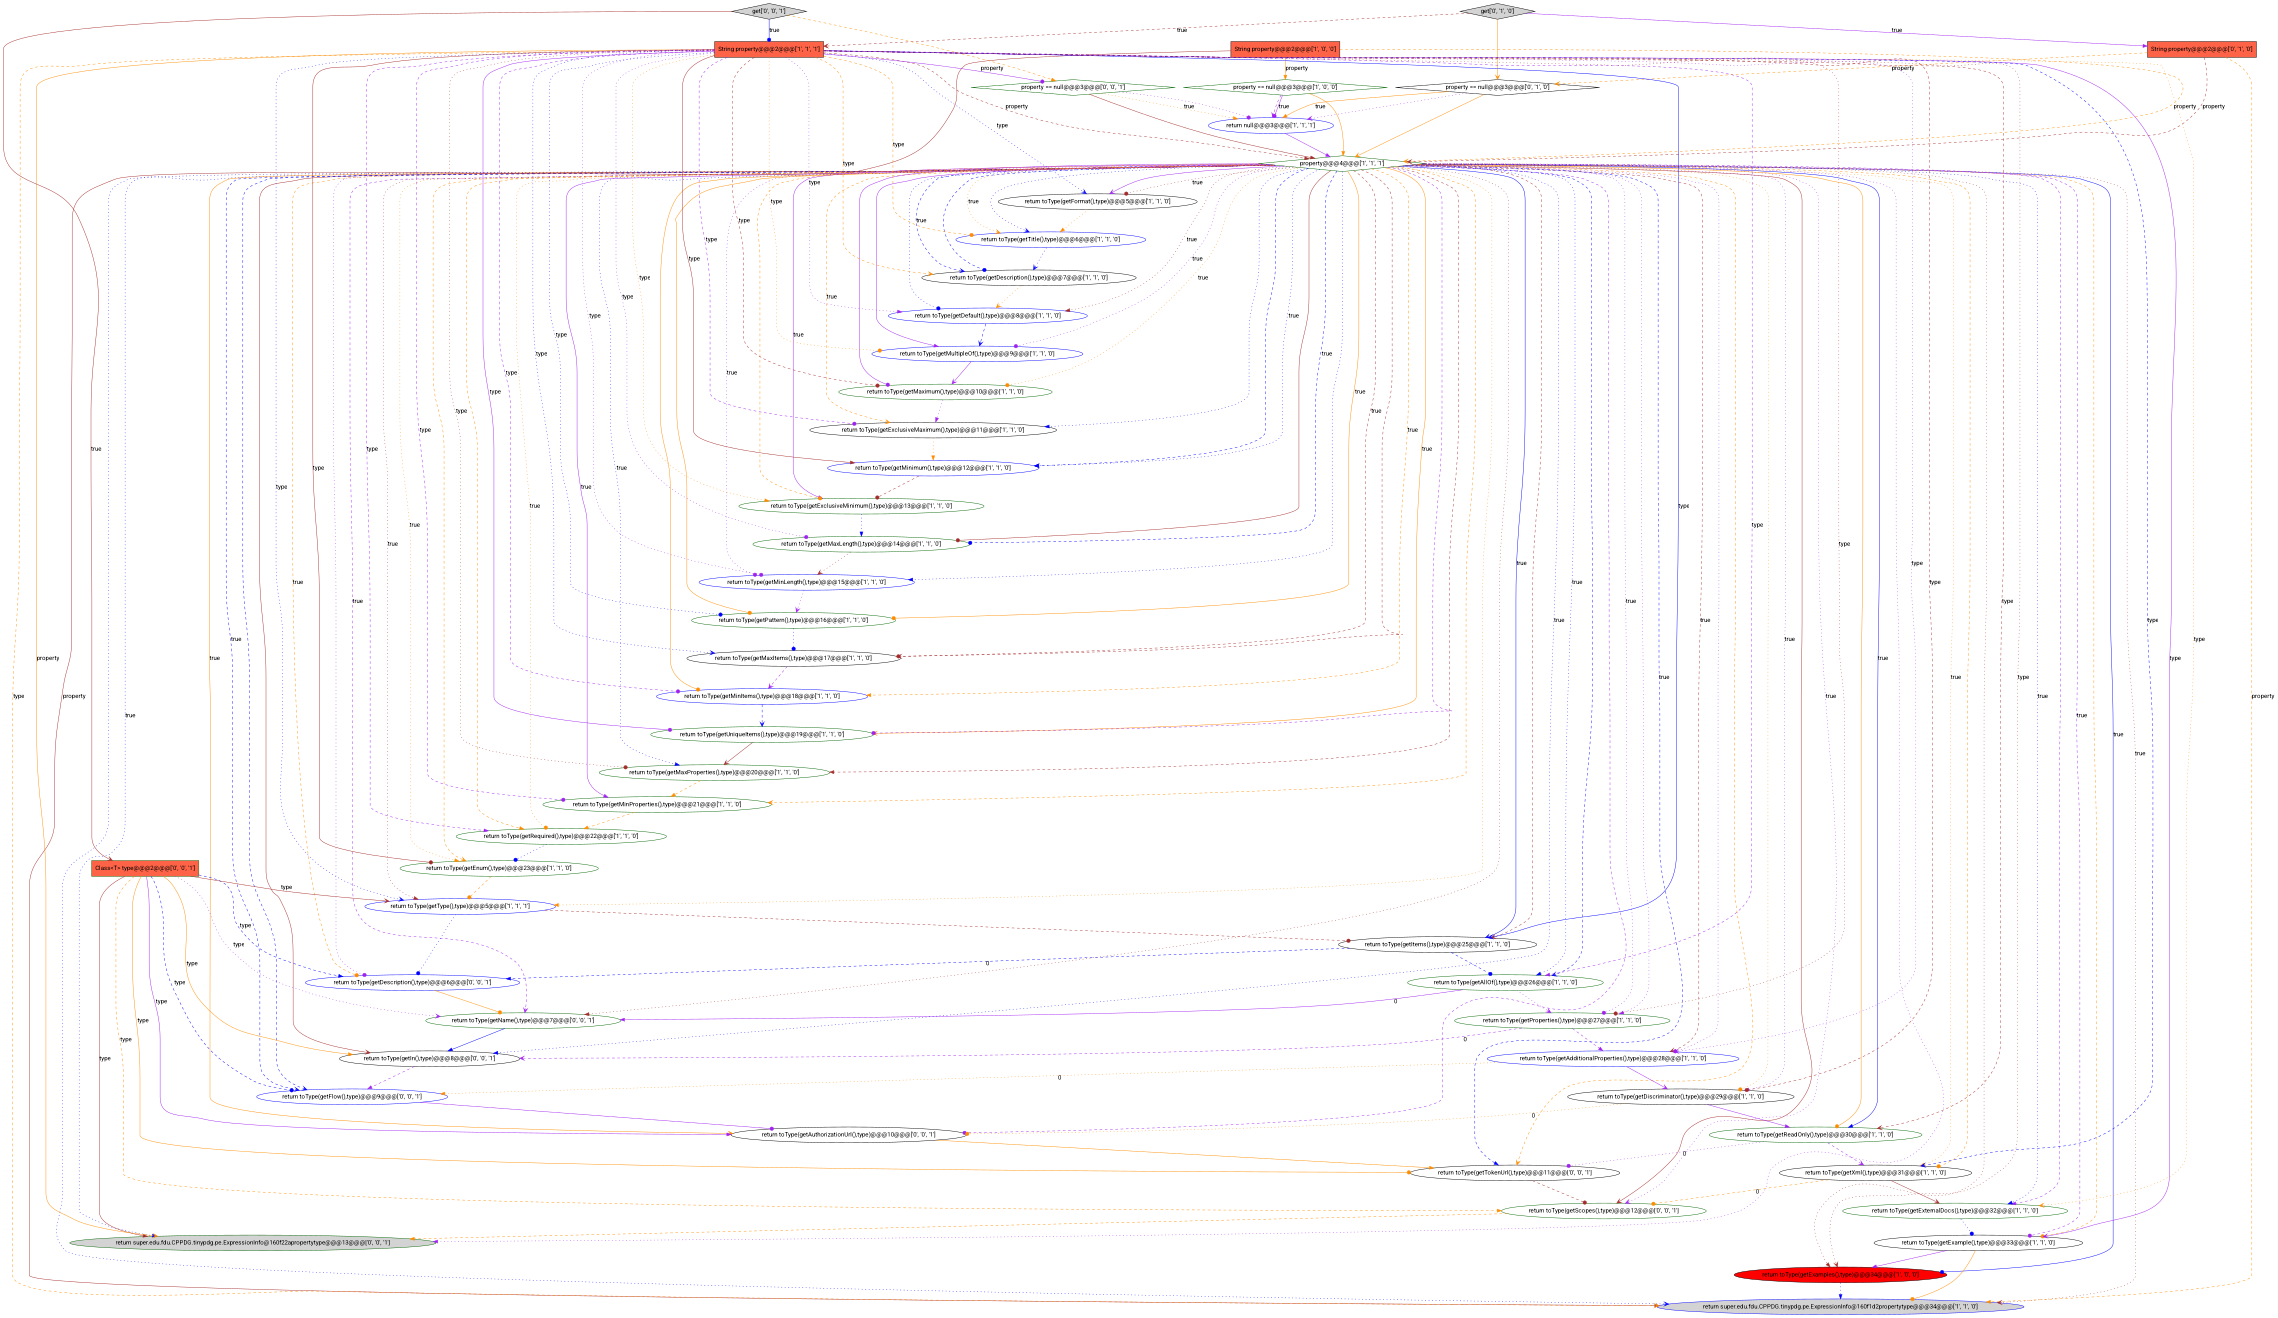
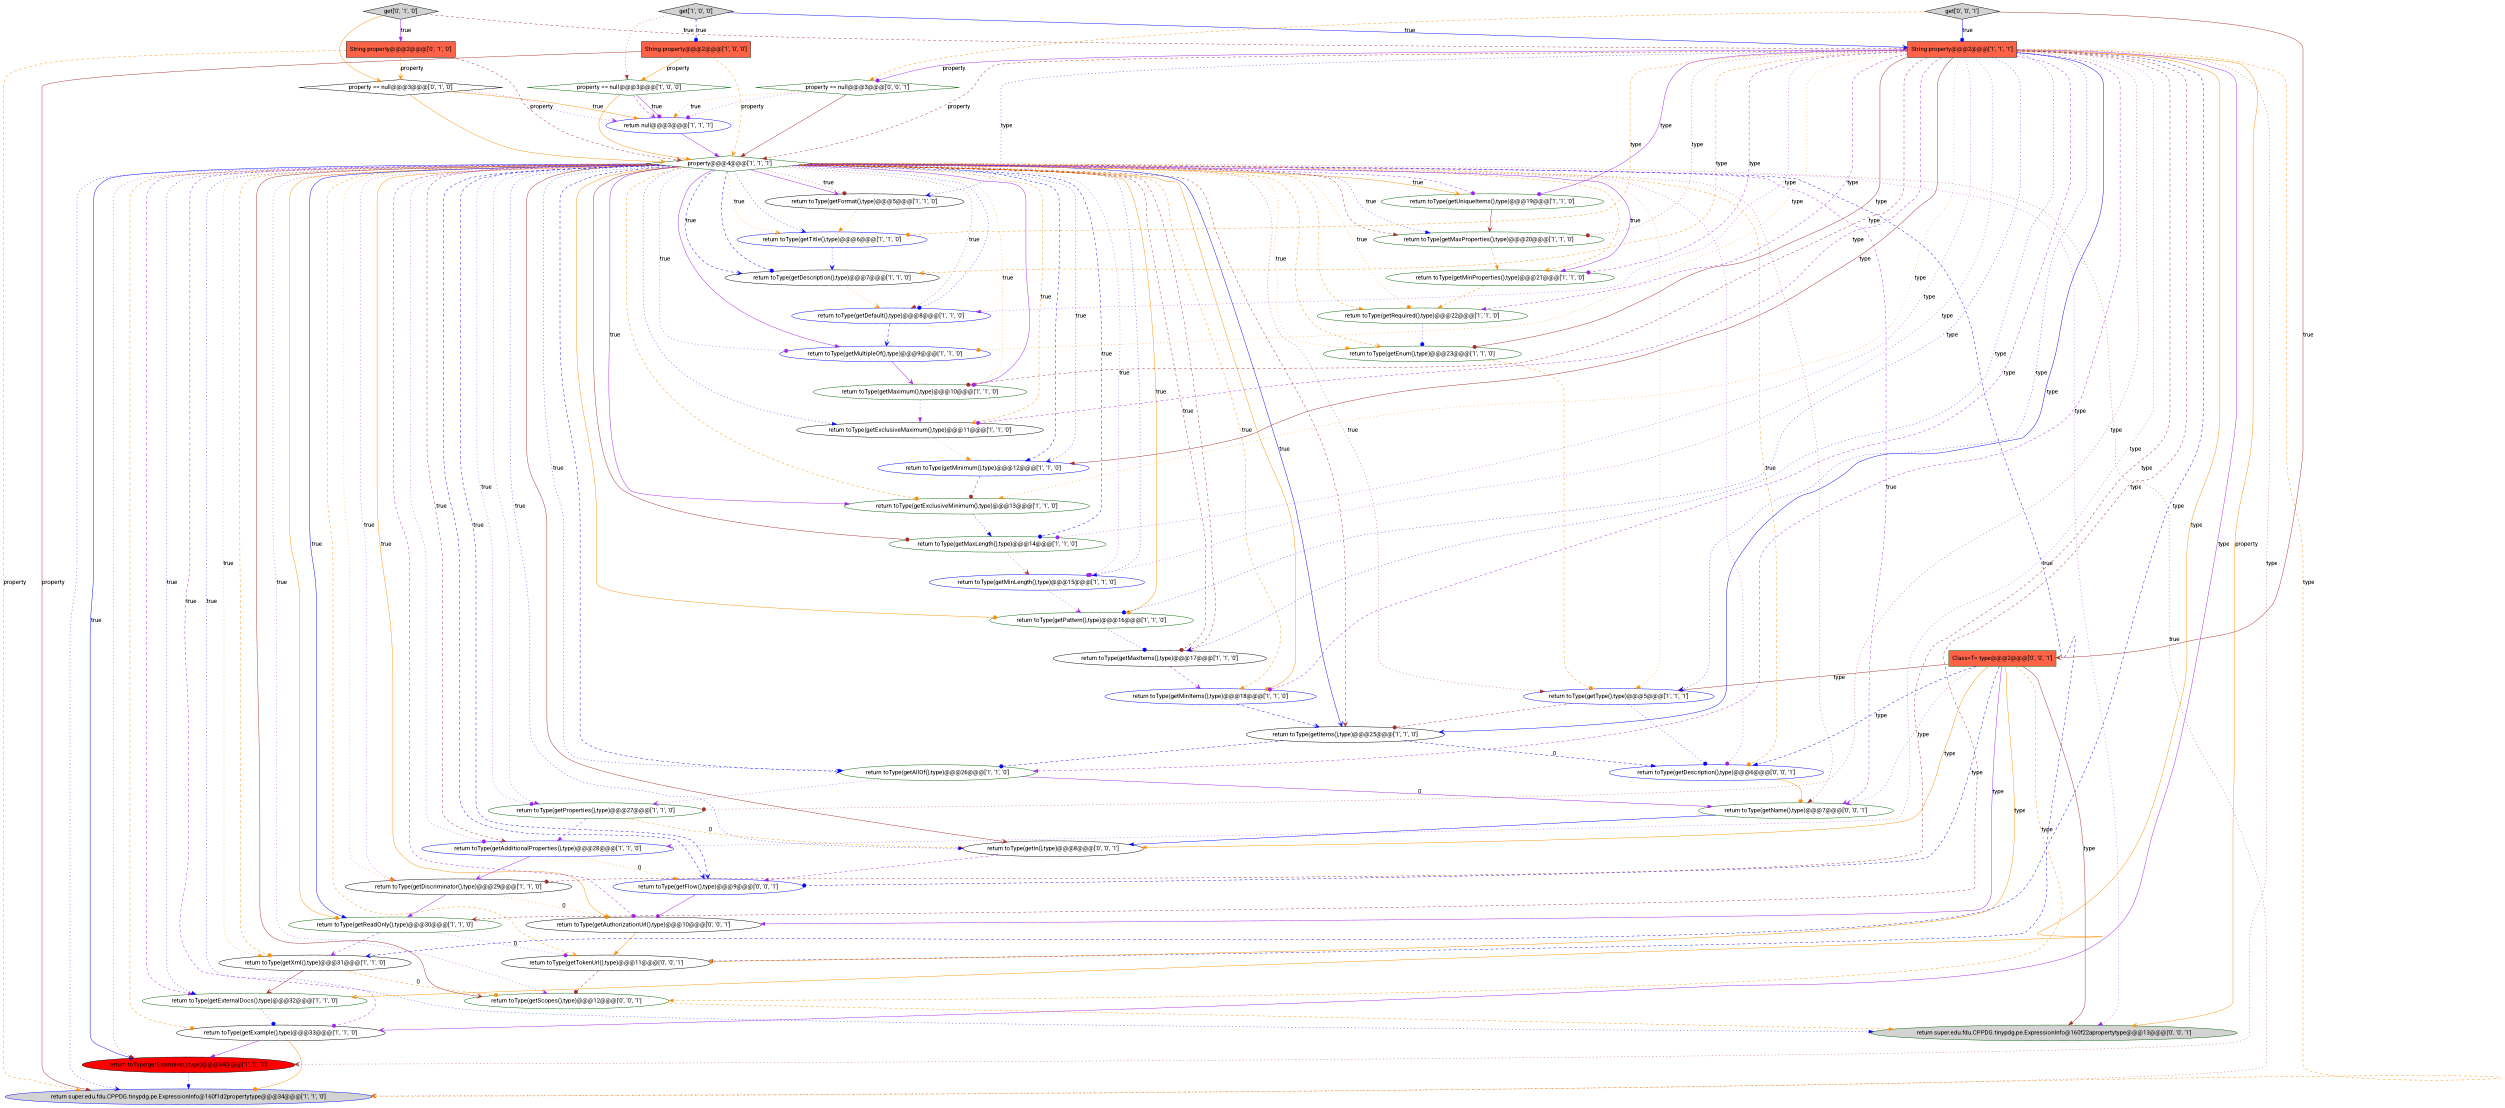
none -> (696, 11)
(2119, 63) -> (1821, 946)
(762, 713) -> (1276, 715)
(1024, 1055) -> (717, 834)
